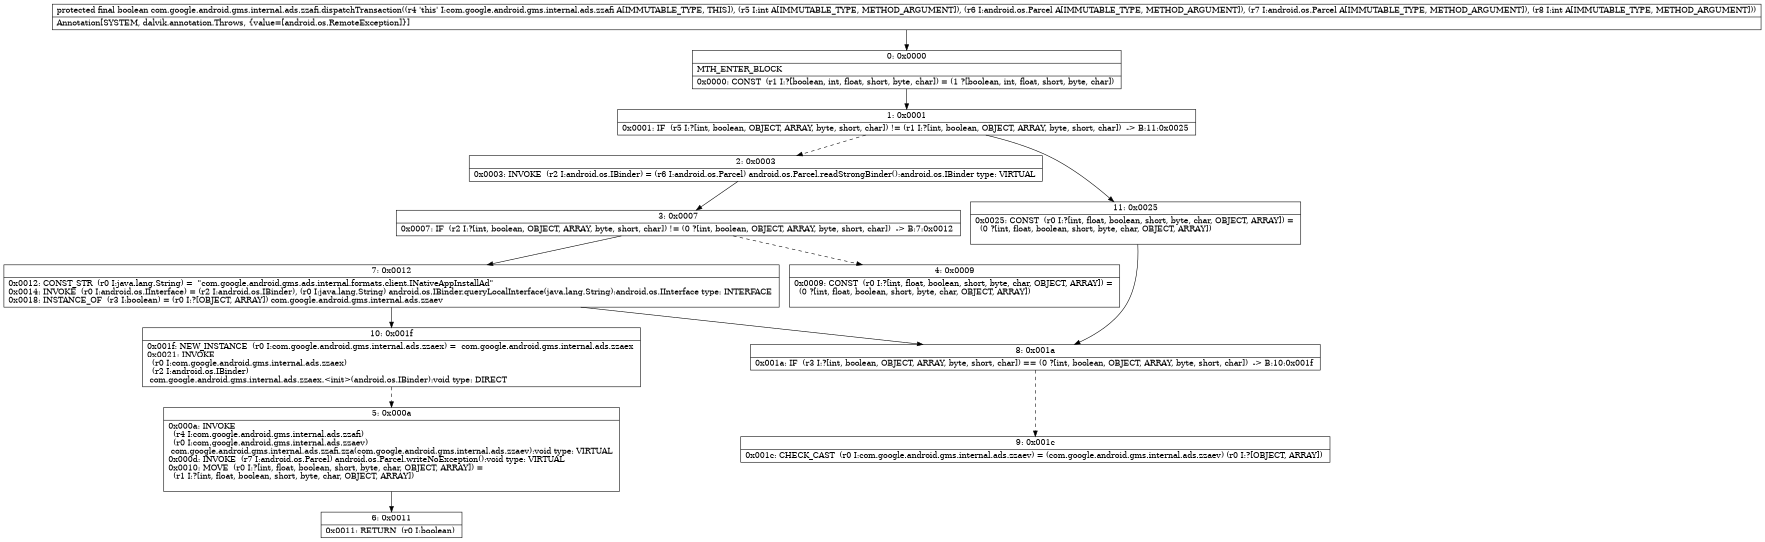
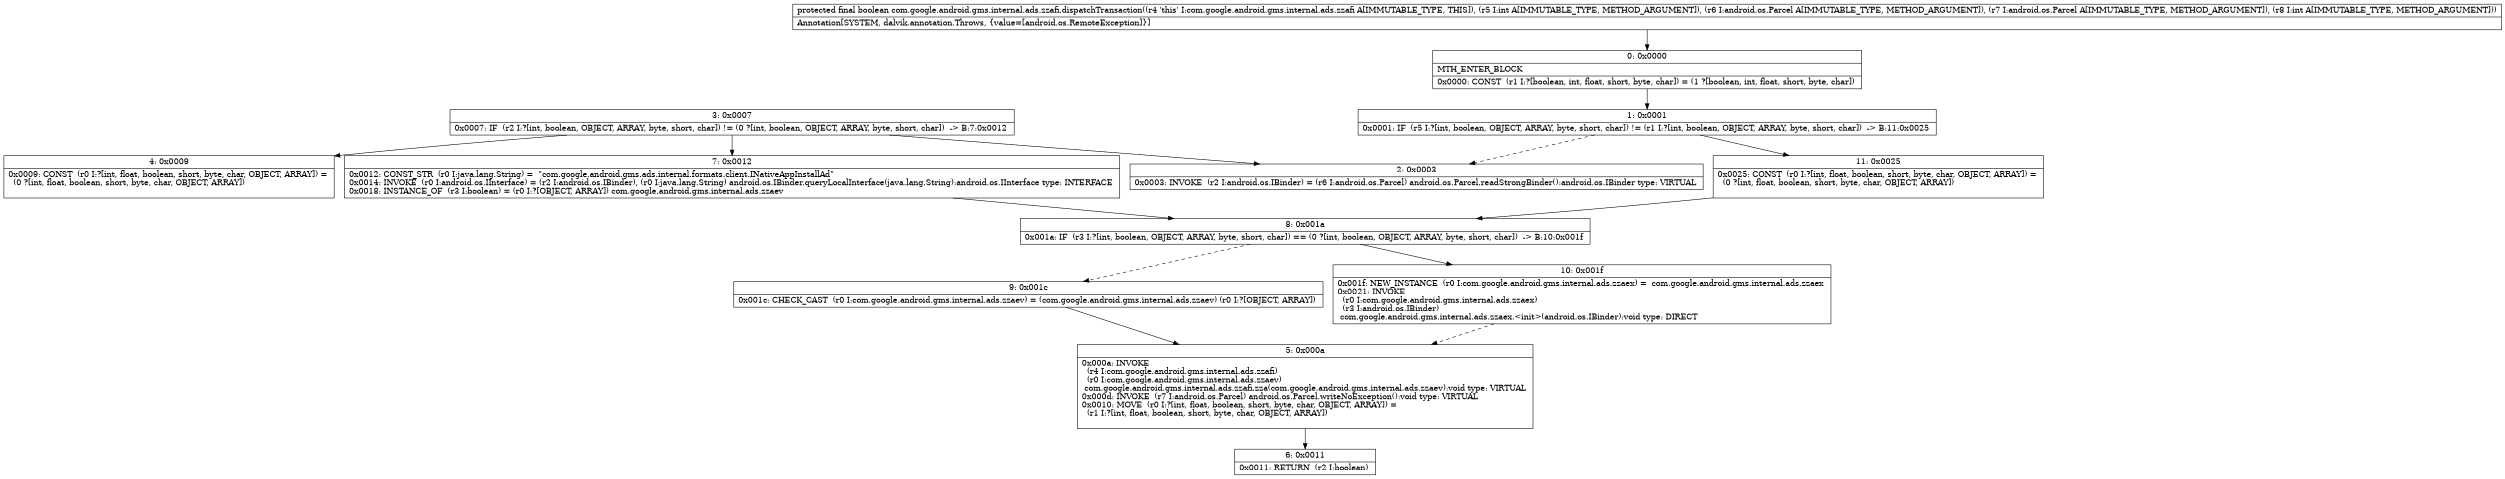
(720, 194) -> (1072, 149)
(795, 250) -> (453, 145)
(392, 315) -> (1403, 254)
none -> (1120, 325)
(198, 372) -> (1388, 309)
(392, 531) -> (1305, 468)
